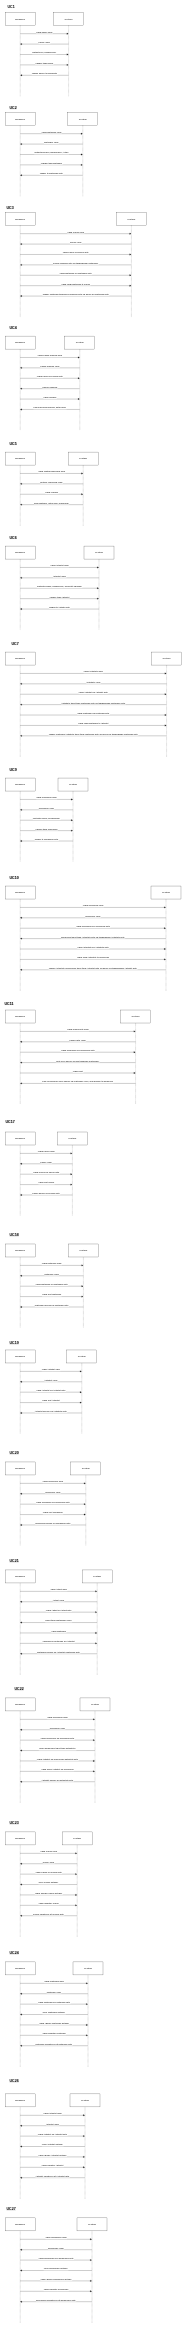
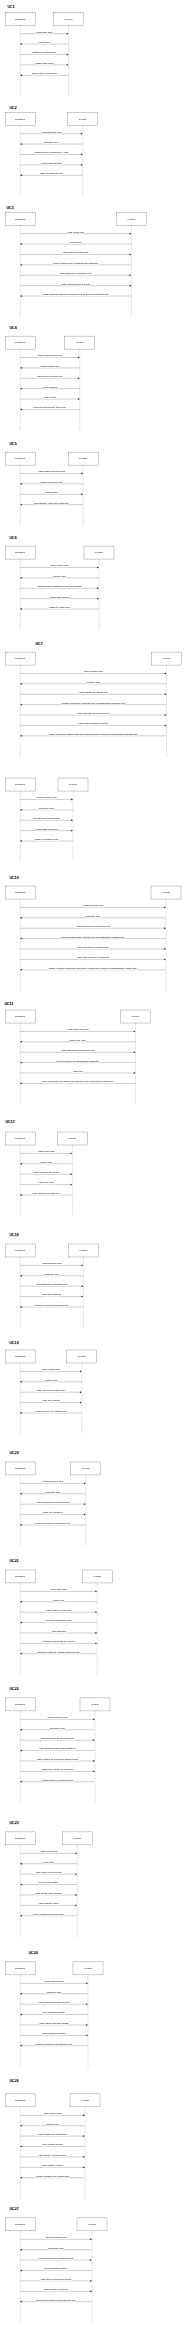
(18, 644) -> (42, 644)
(16, 770) -> none
(21, 1690) -> (16, 1690)
(16, 1954) -> (35, 1954)
(13, 2210) -> (16, 2210)
